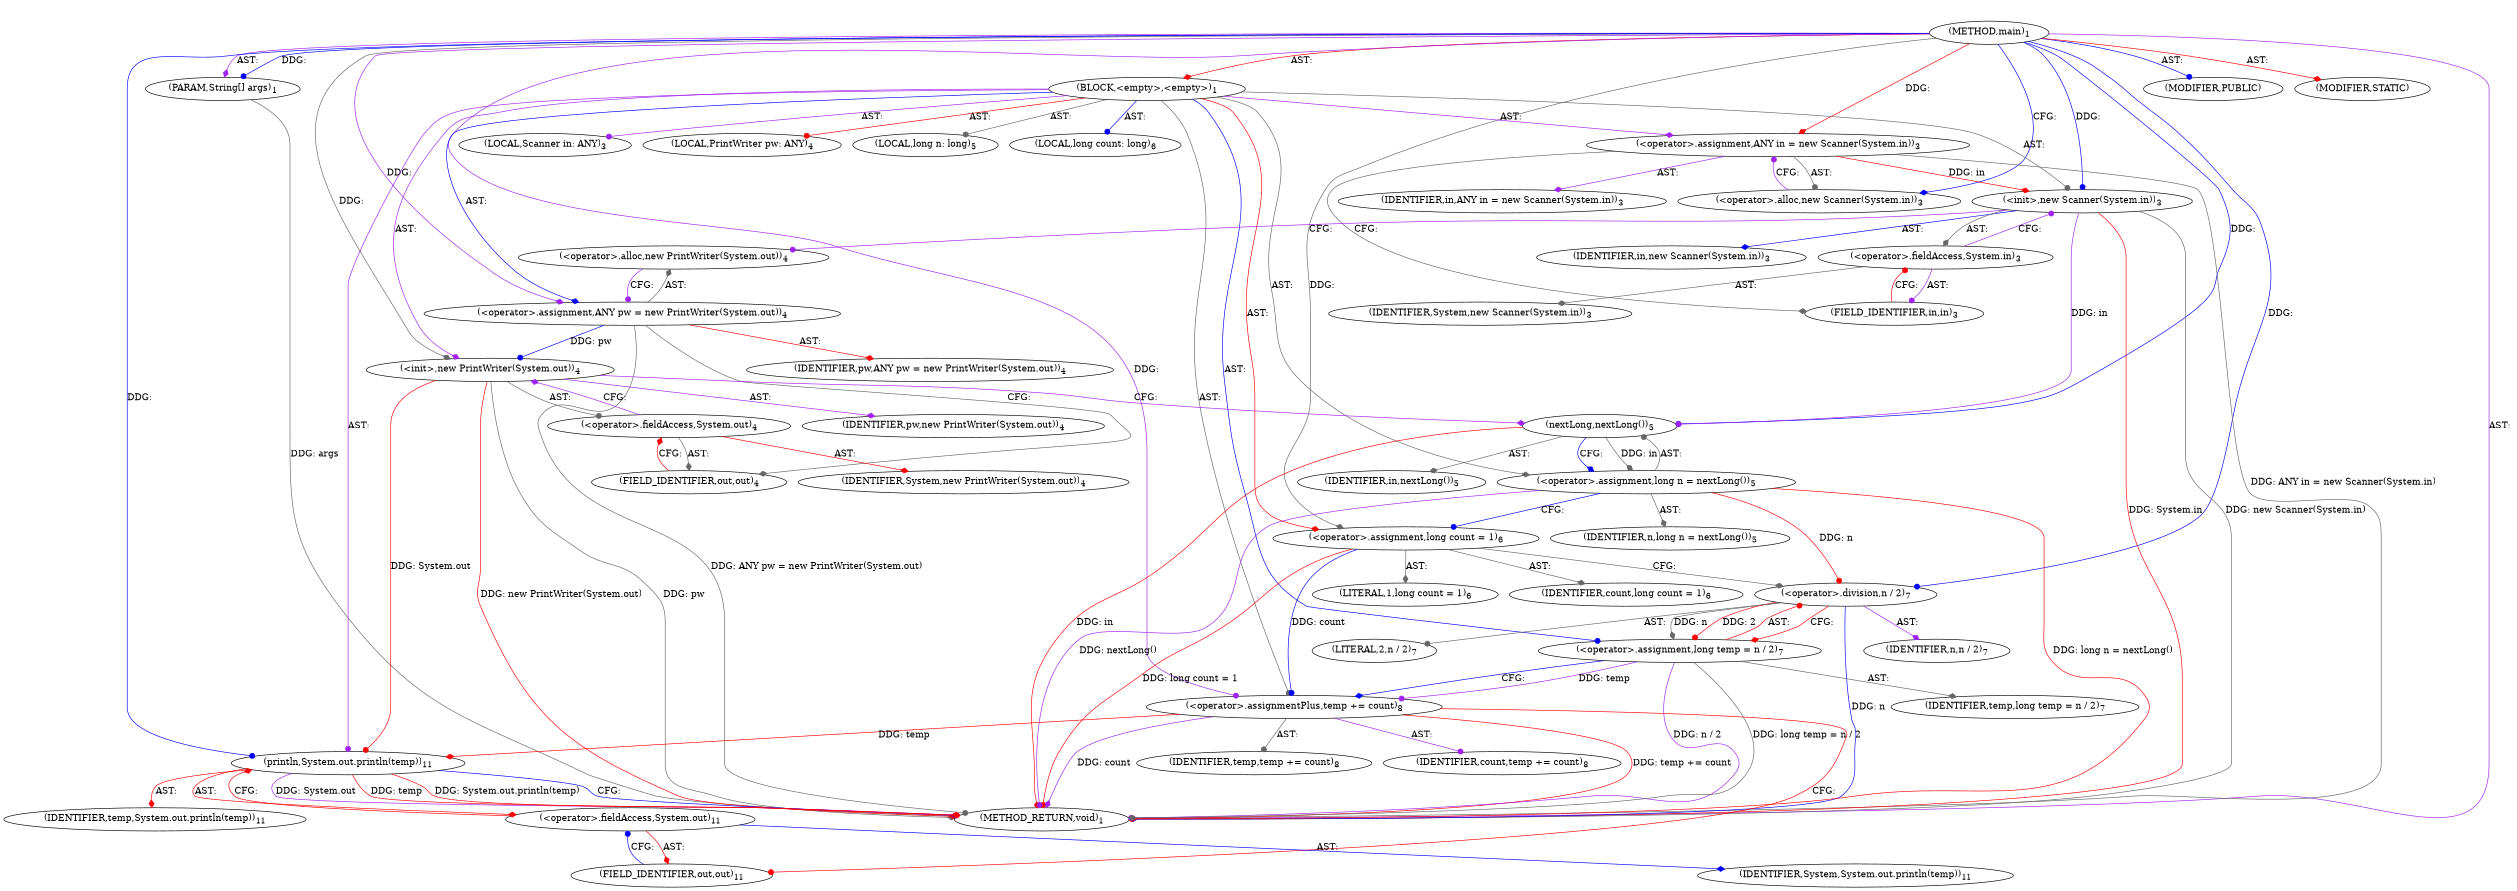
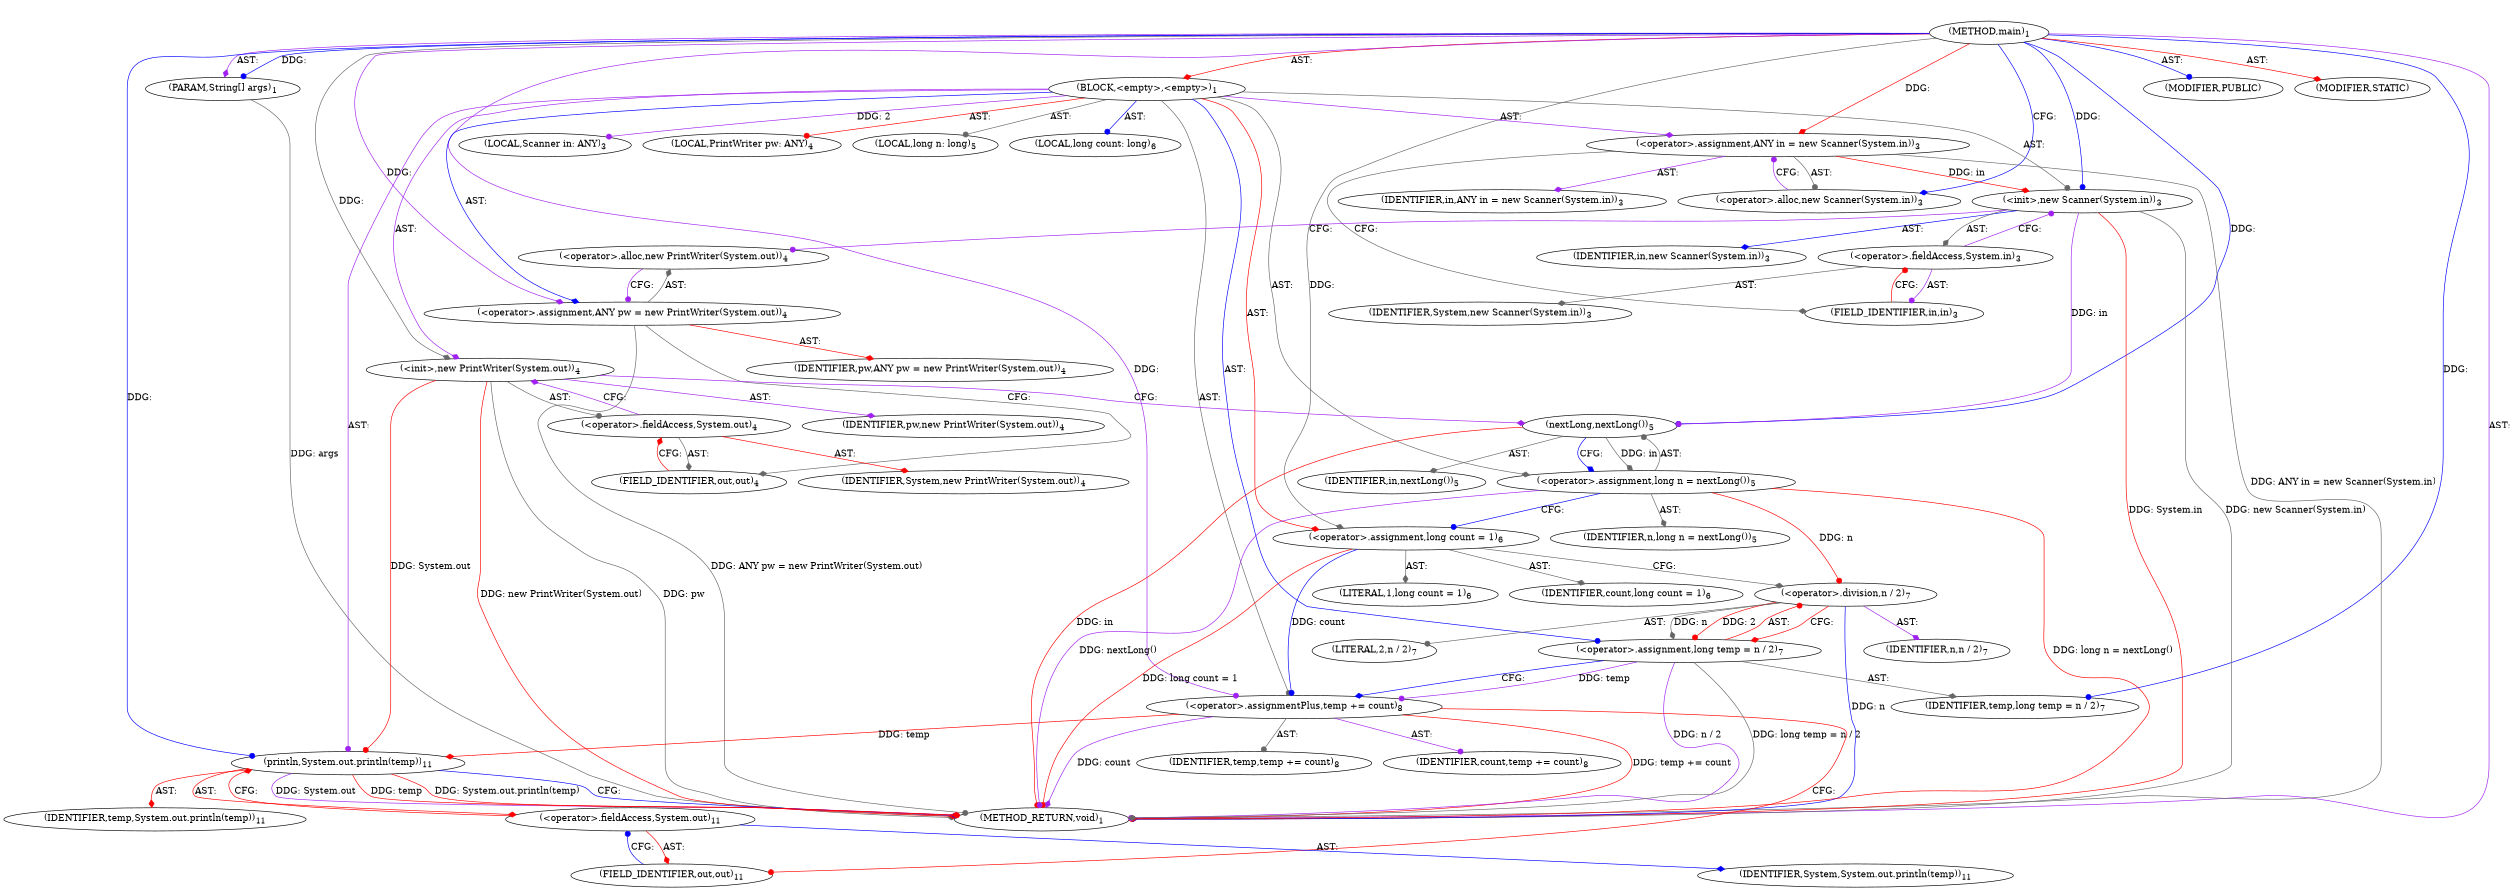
(874, 117) -> (874, 117)
(564, 341) -> none
(2246, 367) -> (2444, 295)
